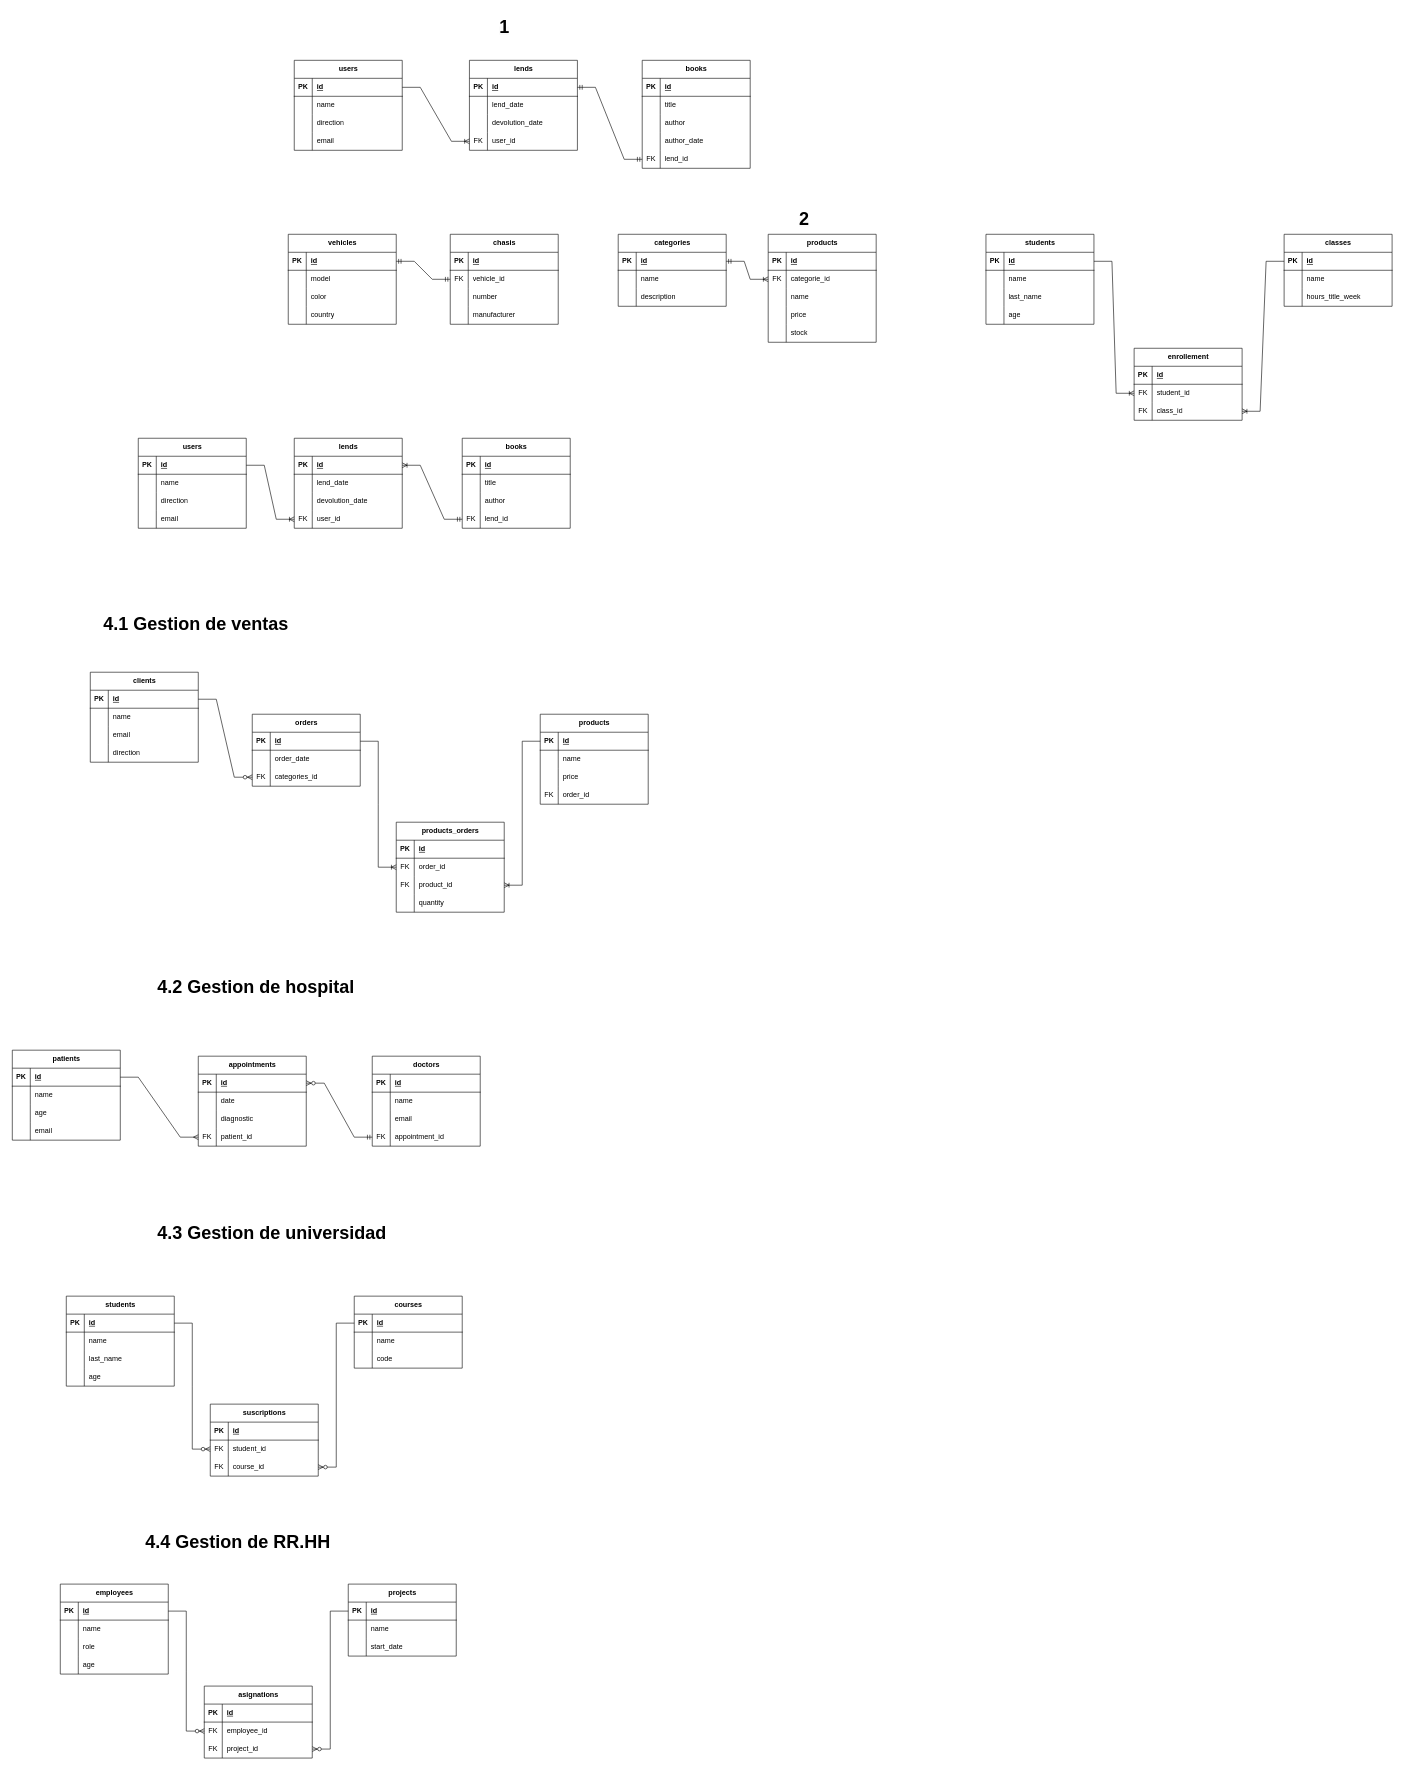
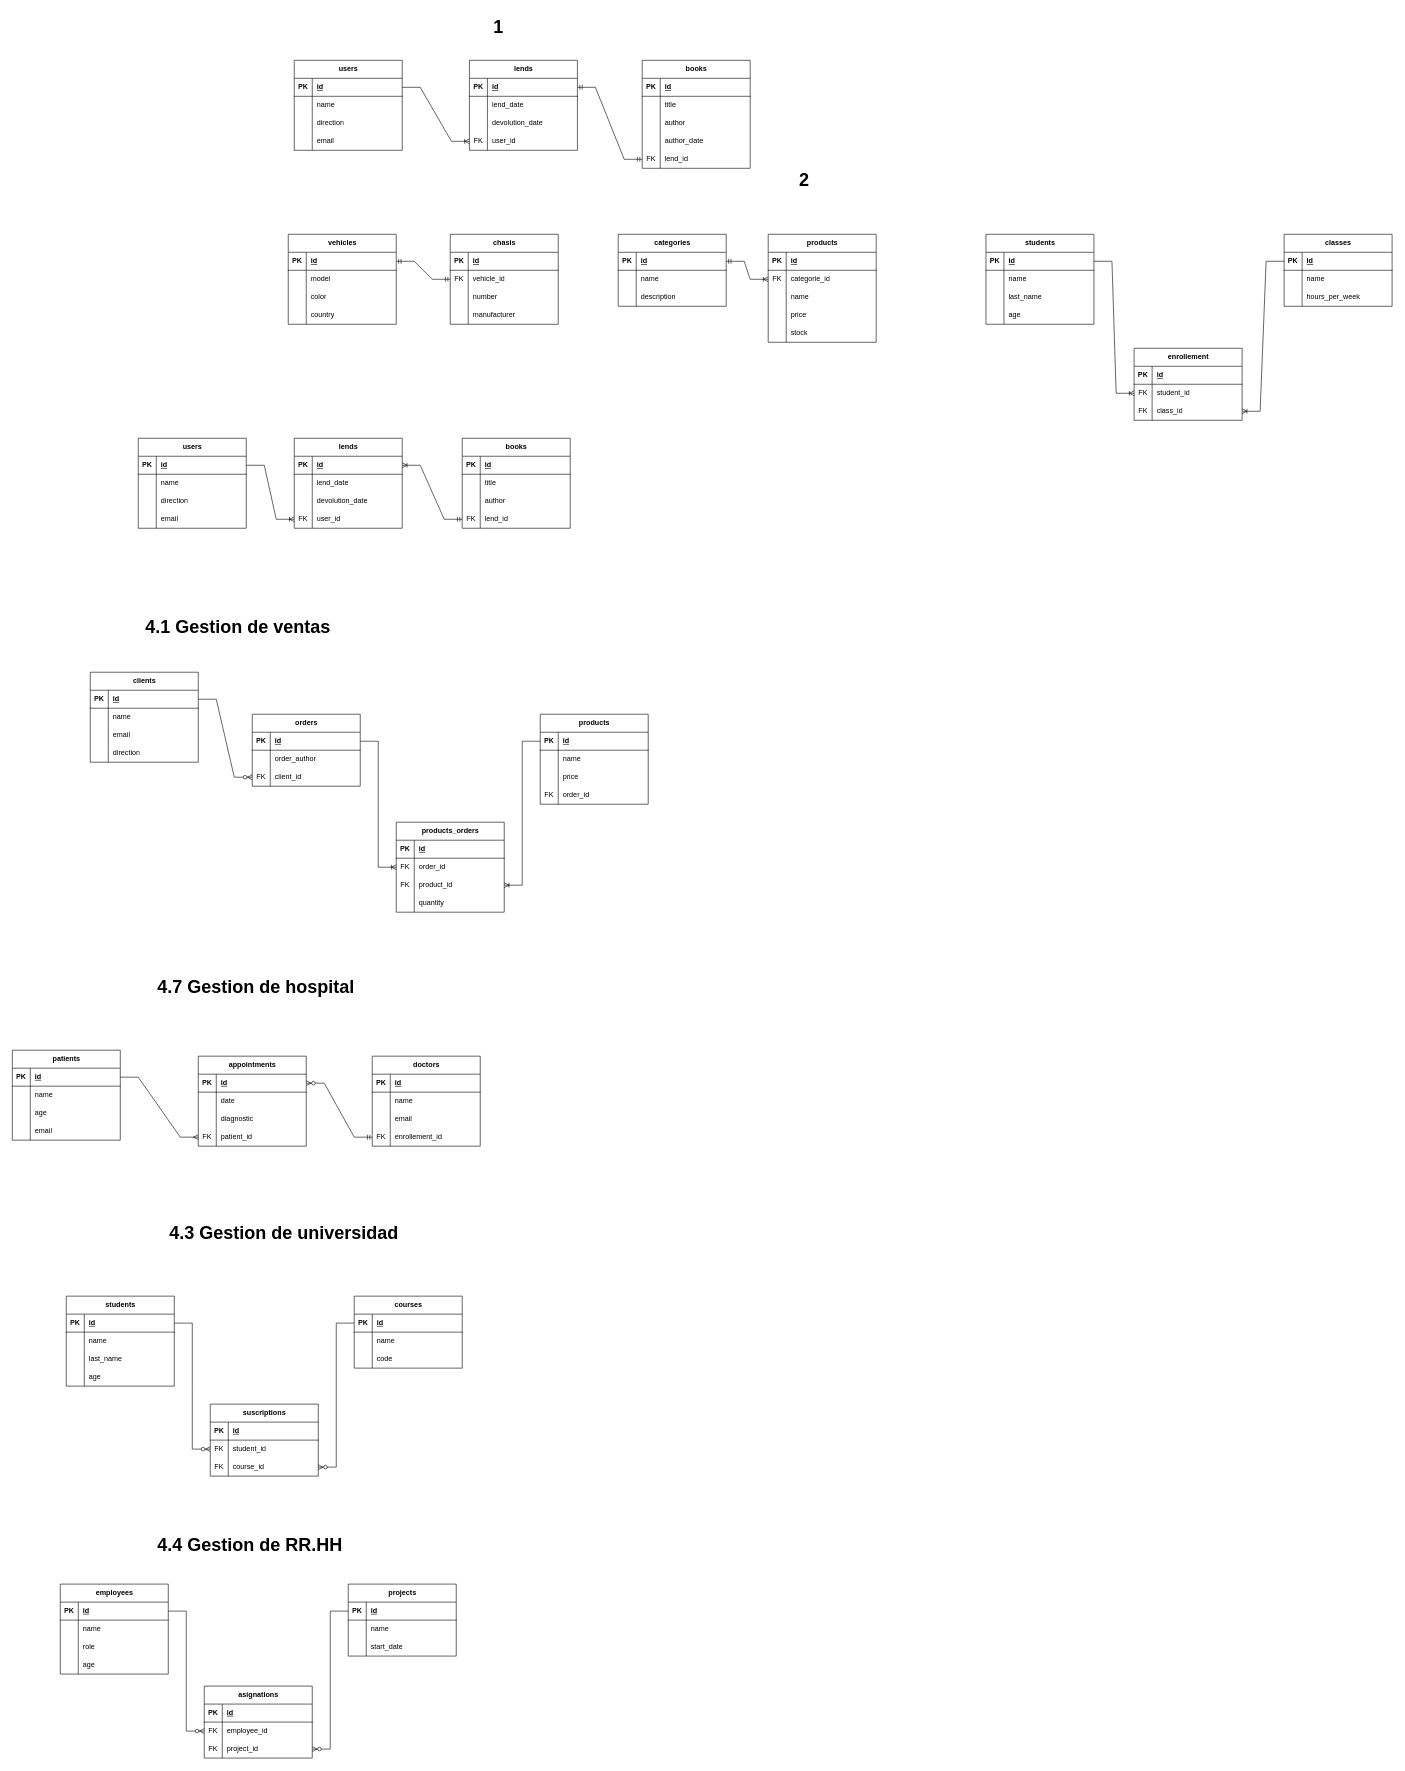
(507, 27) -> (501, 27)
(810, 219) -> (810, 180)
(1337, 297) -> (1335, 297)
(198, 624) -> (240, 627)
(295, 759) -> (299, 759)
(299, 777) -> (290, 777)
(197, 981) -> (197, 981)
(421, 1137) -> (421, 1137)
(276, 1233) -> (288, 1233)
(264, 1542) -> (276, 1545)
